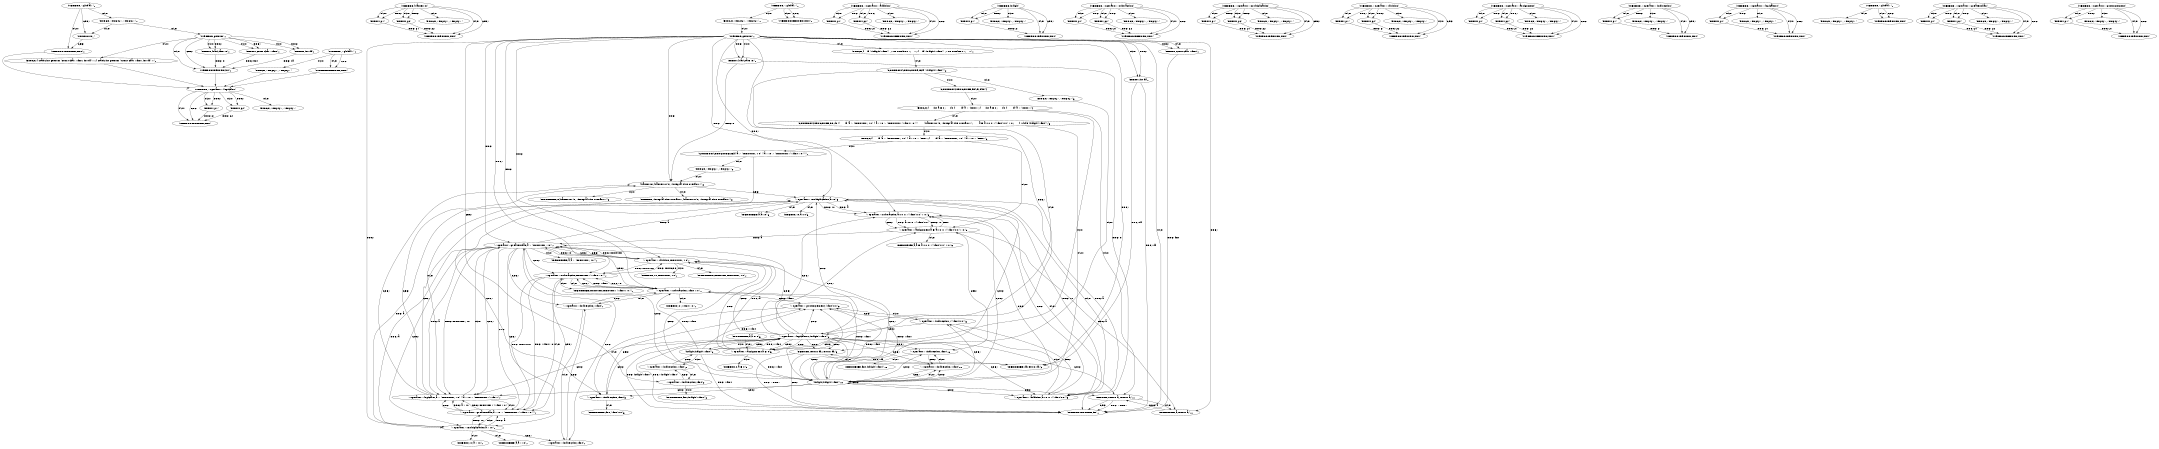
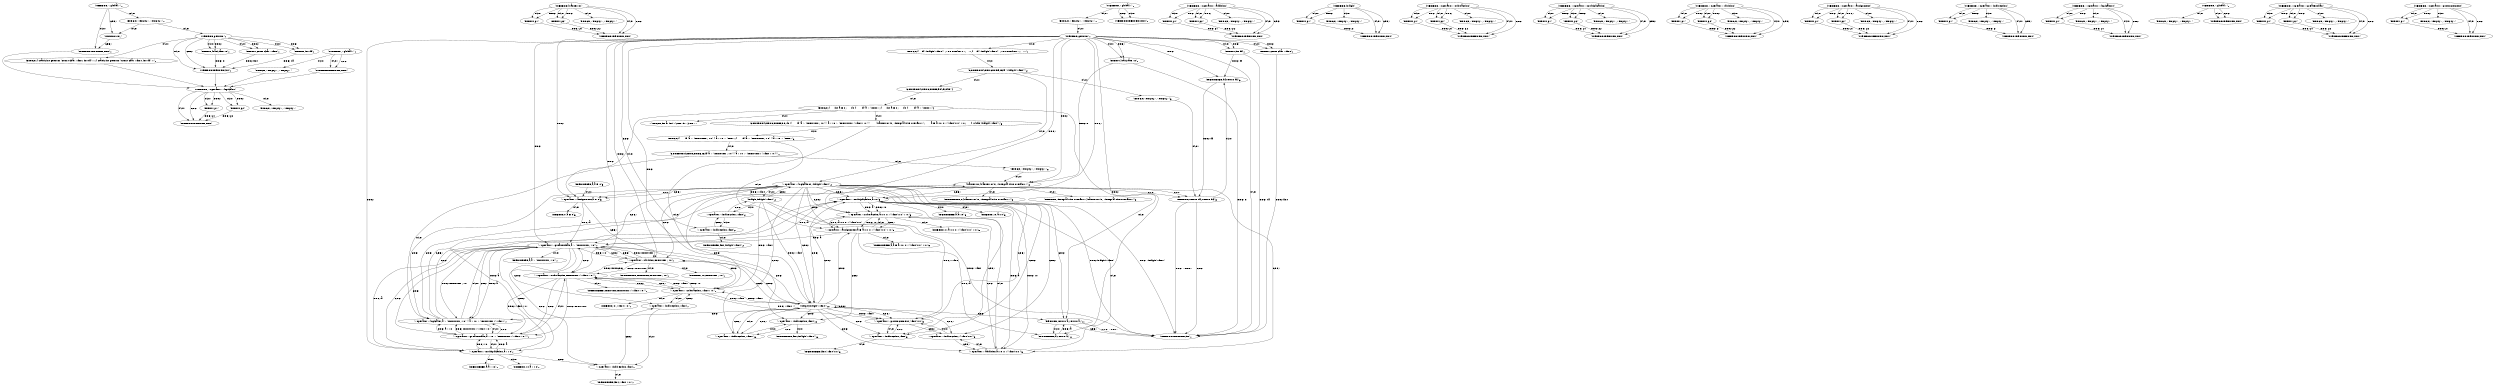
none -> (674, 123)
(946, 222) -> (882, 222)
none -> (956, 230)
(575, 283) -> (641, 283)
(875, 329) -> (1046, 209)
none -> (615, 382)
